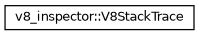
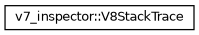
(100, 18) -> (100, 18)
